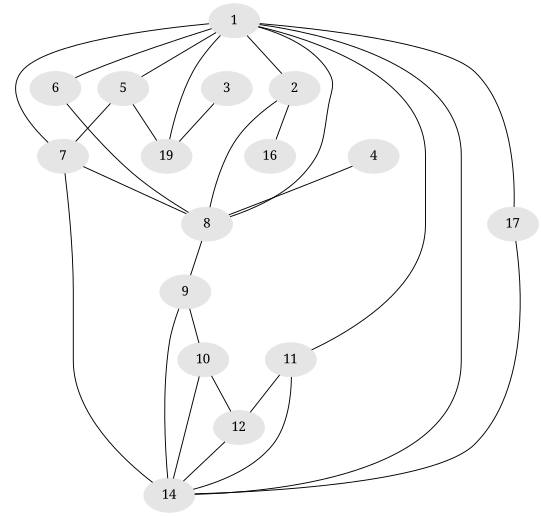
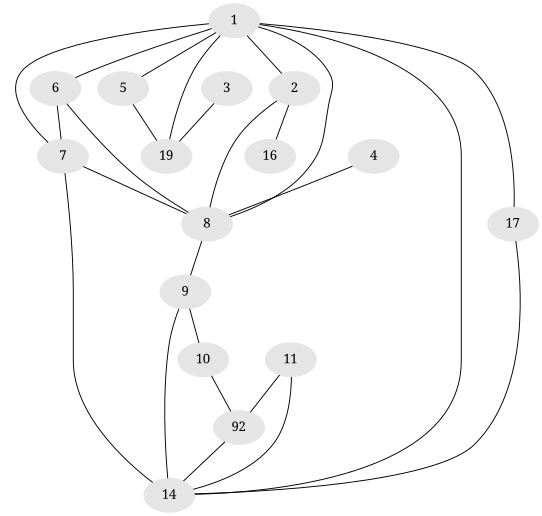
(93, 122) -> (59, 123)
(425, 166) -> none
(186, 428) -> none
(239, 428) -> (239, 428)
